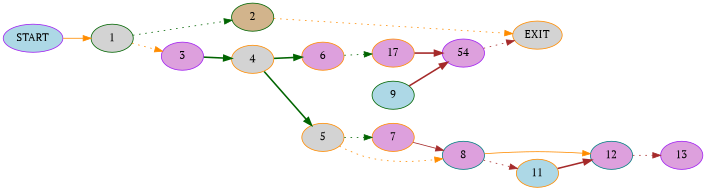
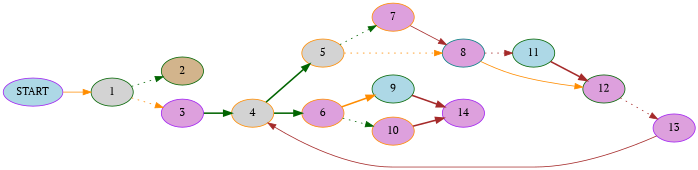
(537, 35) -> none
(393, 53) -> (393, 131)
(463, 53) -> (463, 113)
none -> (354, 102)
(611, 155) -> (604, 89)
none -> (464, 167)
(537, 173) -> (534, 53)
